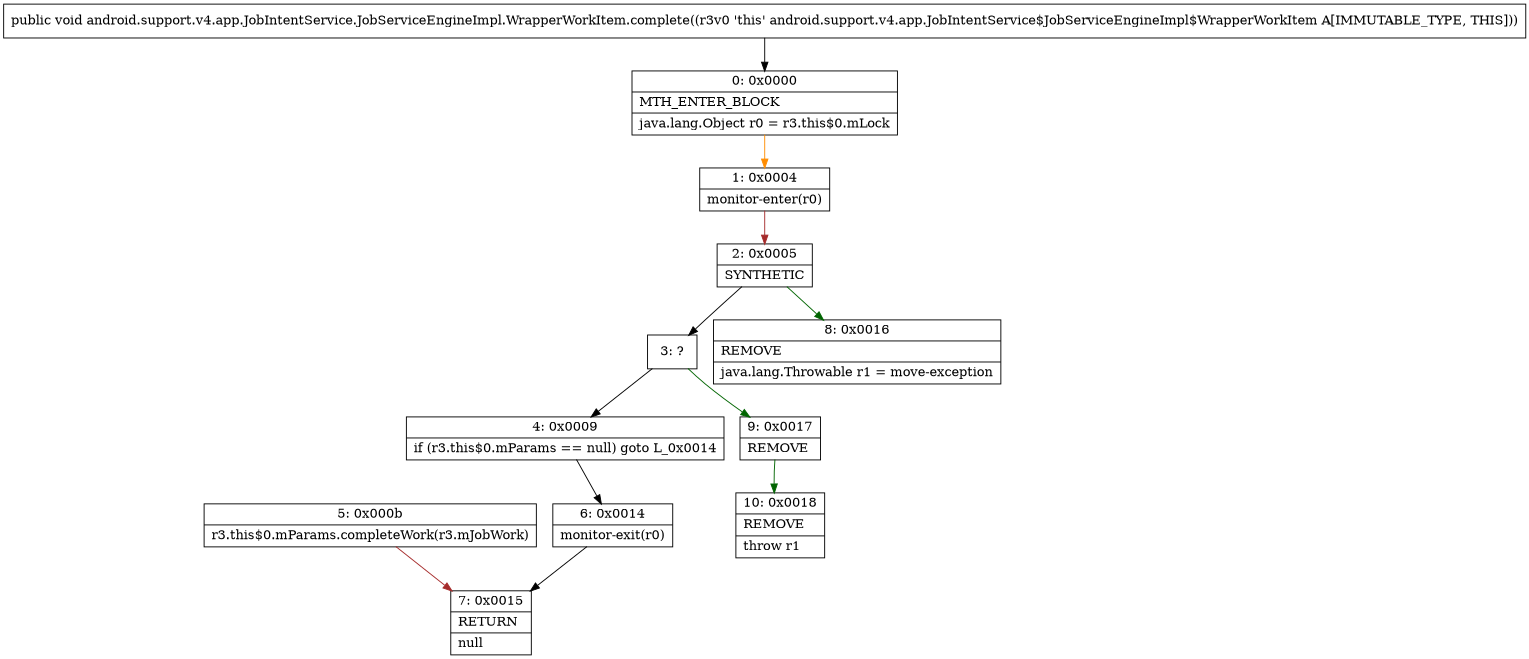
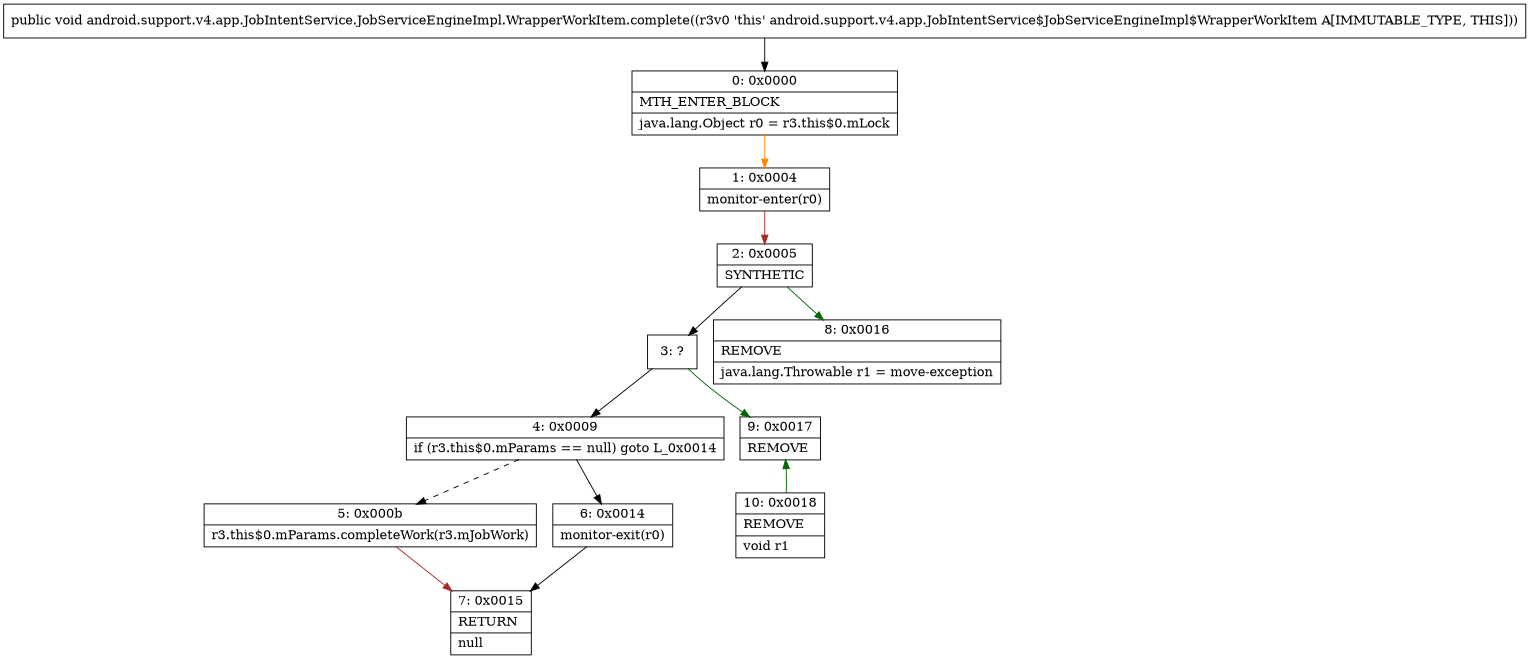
(774, 472) -> (786, 481)
none -> (472, 480)
(772, 546) -> (767, 546)
